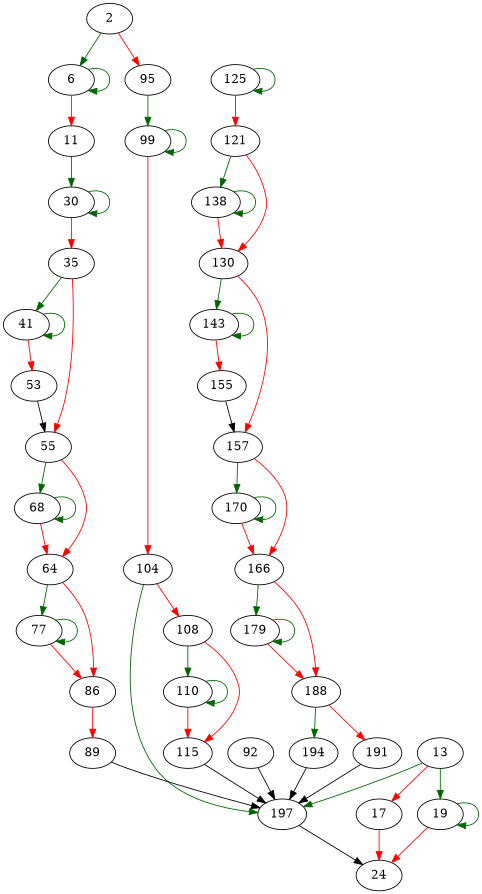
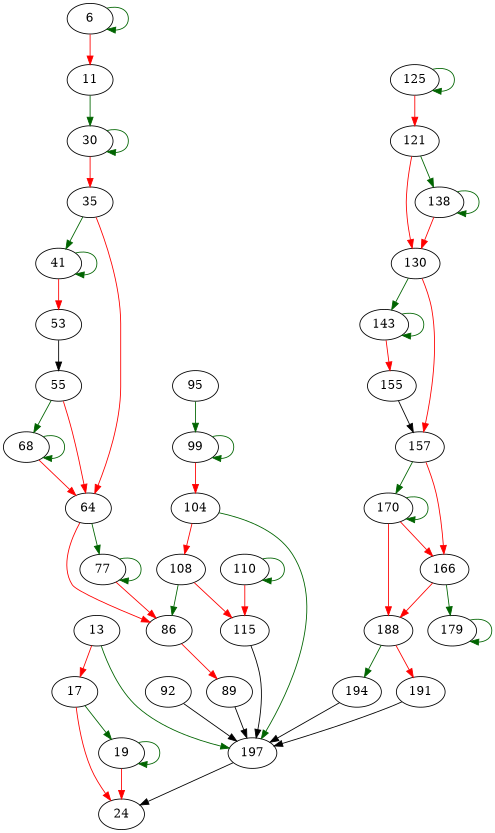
(110, 19) -> none
(72, 352) -> (121, 351)
(188, 657) -> (176, 596)
(282, 658) -> (388, 565)
(440, 780) -> (96, 719)
